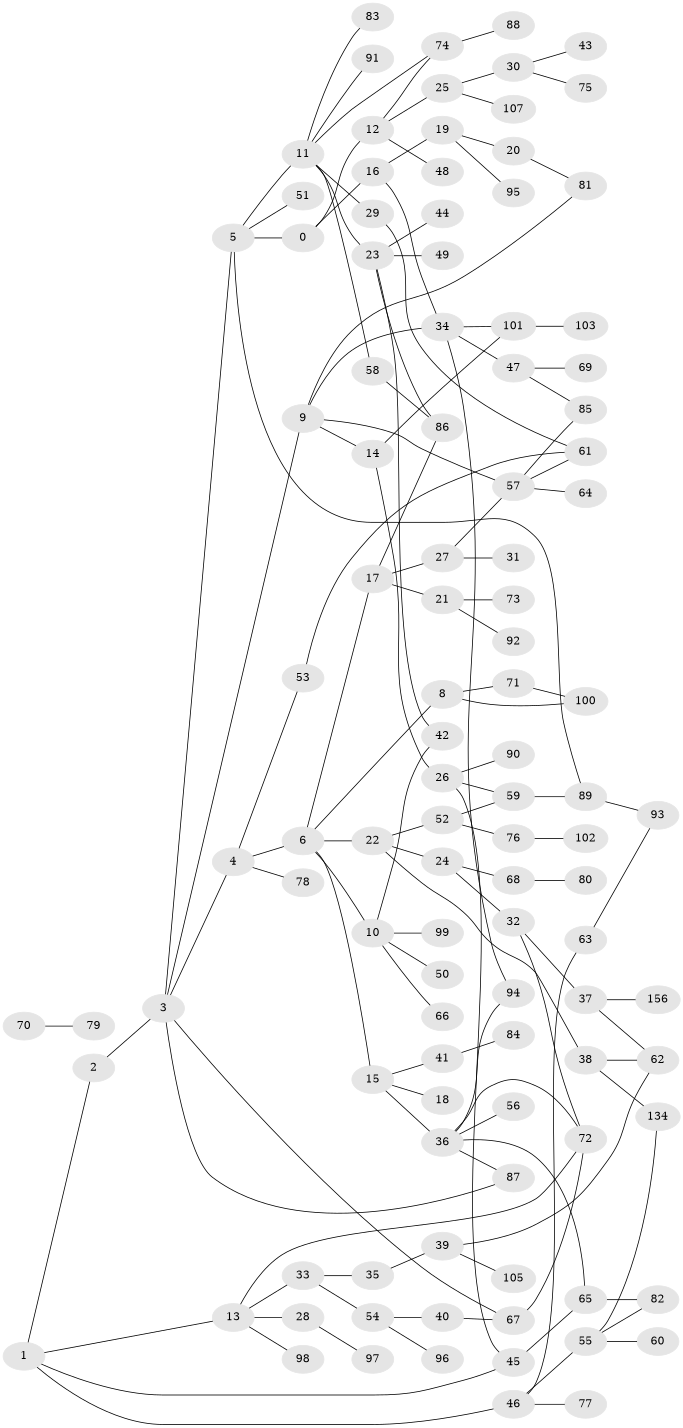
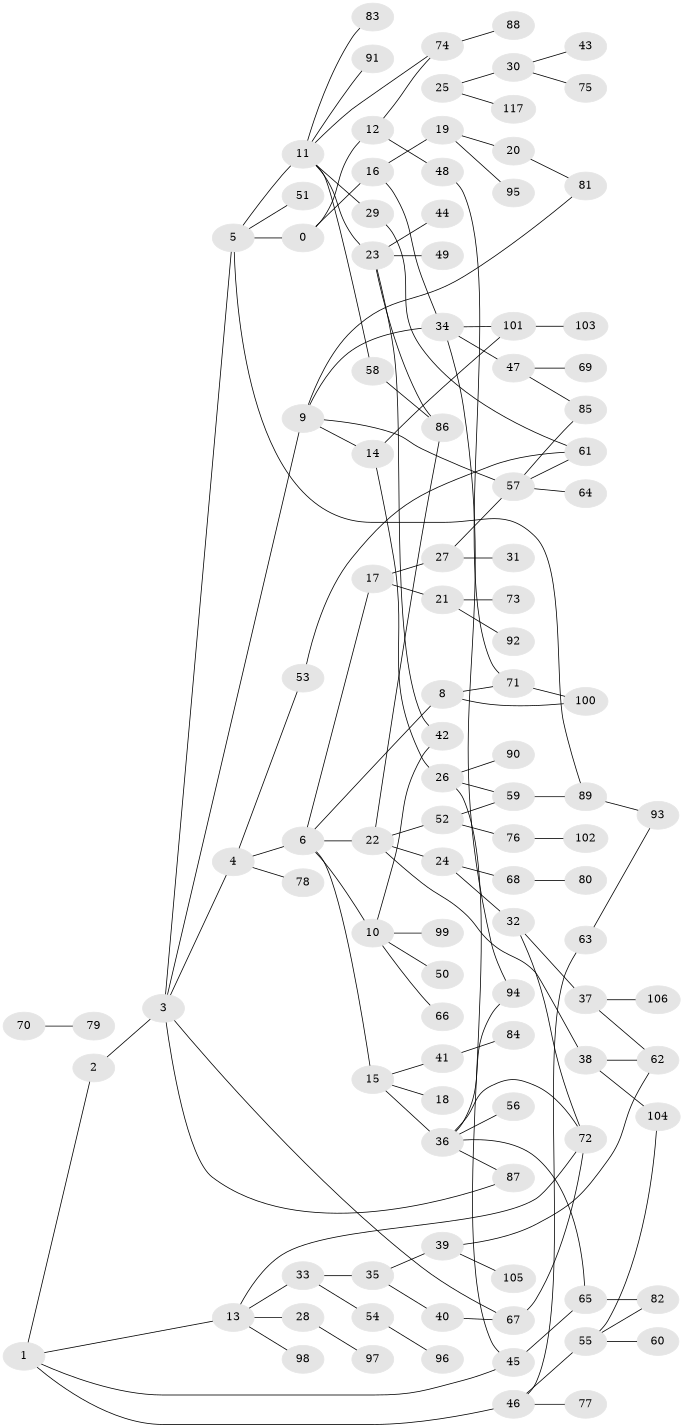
(408, 109) -> none
(514, 109) -> (514, 109)
none -> (477, 428)
(412, 494) -> (409, 615)
(658, 1000) -> (658, 1000)
(658, 1117) -> (658, 1117)
(408, 1317) -> (408, 1297)
